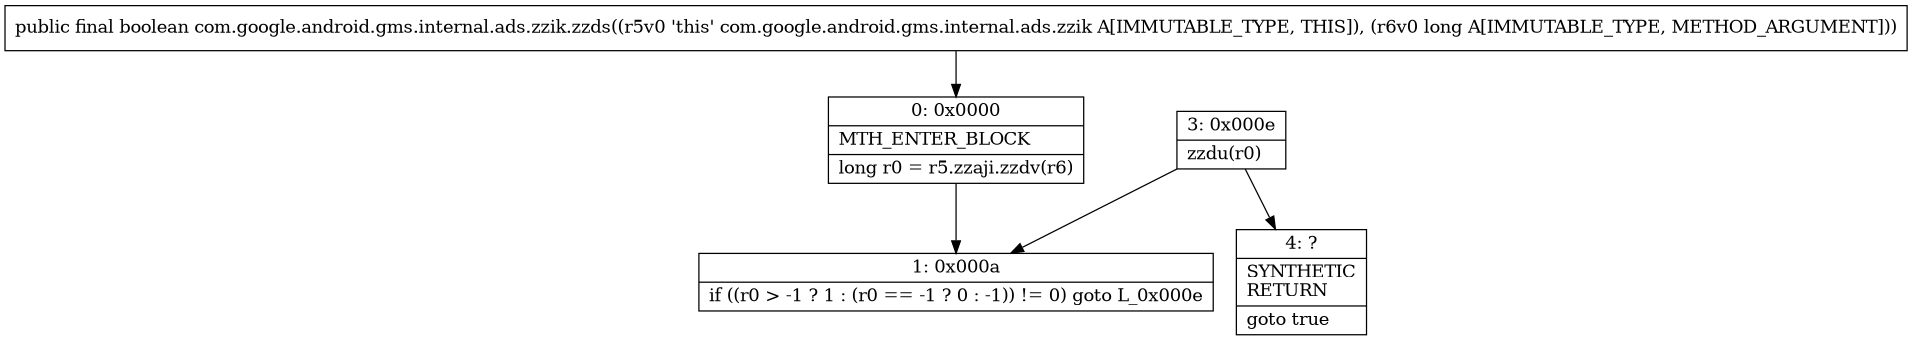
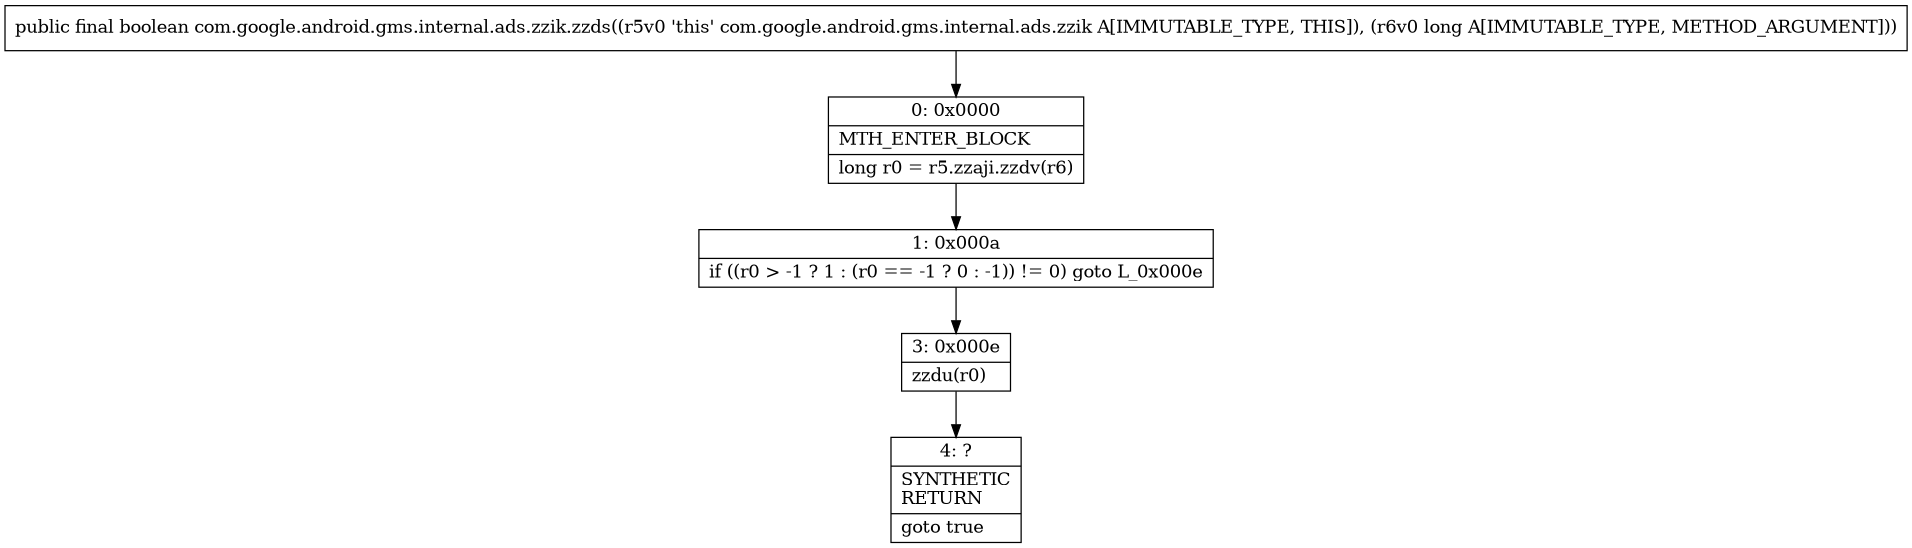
(1100, 208) -> (956, 304)
